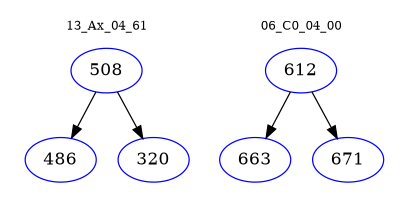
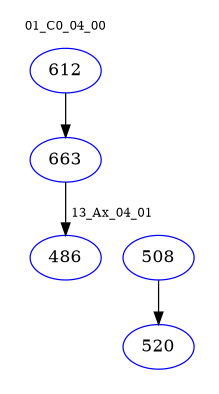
(107, 27) -> (112, 214)
(302, 27) -> (66, 27)
(87, 109) -> (66, 209)
(154, 160) -> (159, 347)
(348, 160) -> none
